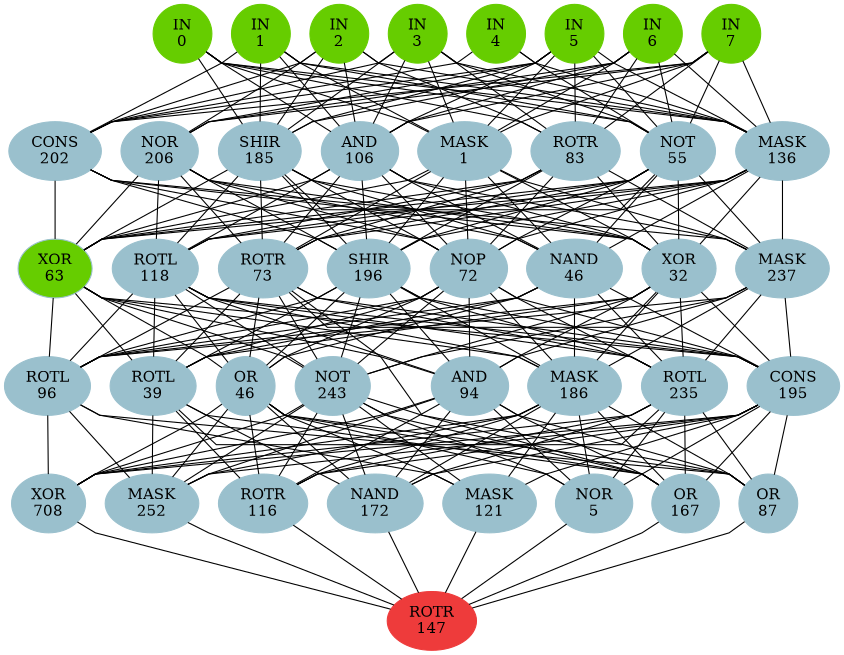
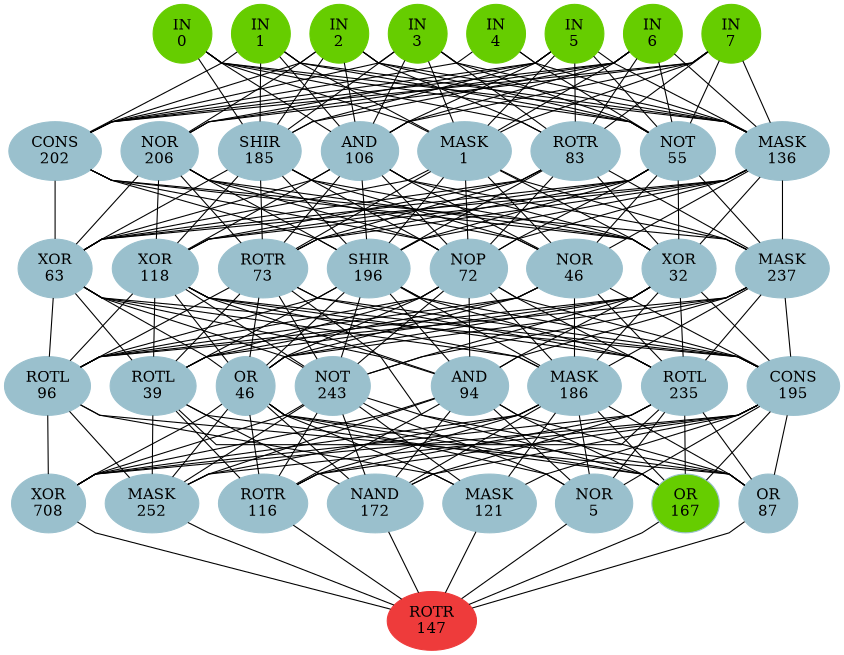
none -> (360, 93)
(470, 210) -> (505, 93)
(55, 269) -> (55, 269)
(155, 269) -> (155, 269)
(574, 269) -> (574, 269)
(473, 327) -> (459, 327)
none -> (507, 327)
(511, 444) -> none
(686, 503) -> (686, 503)
